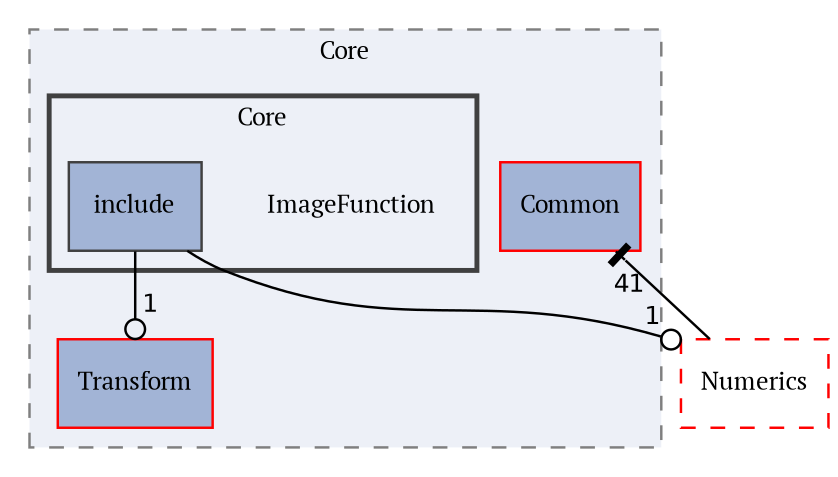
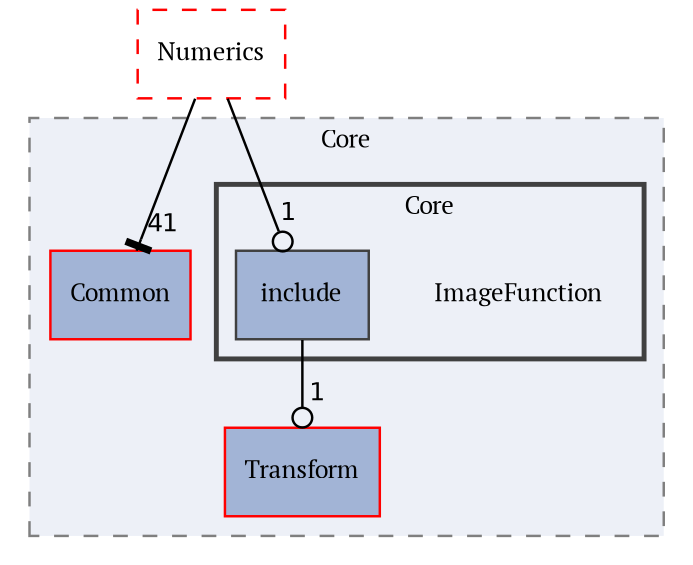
(420, 310) -> (253, 165)
